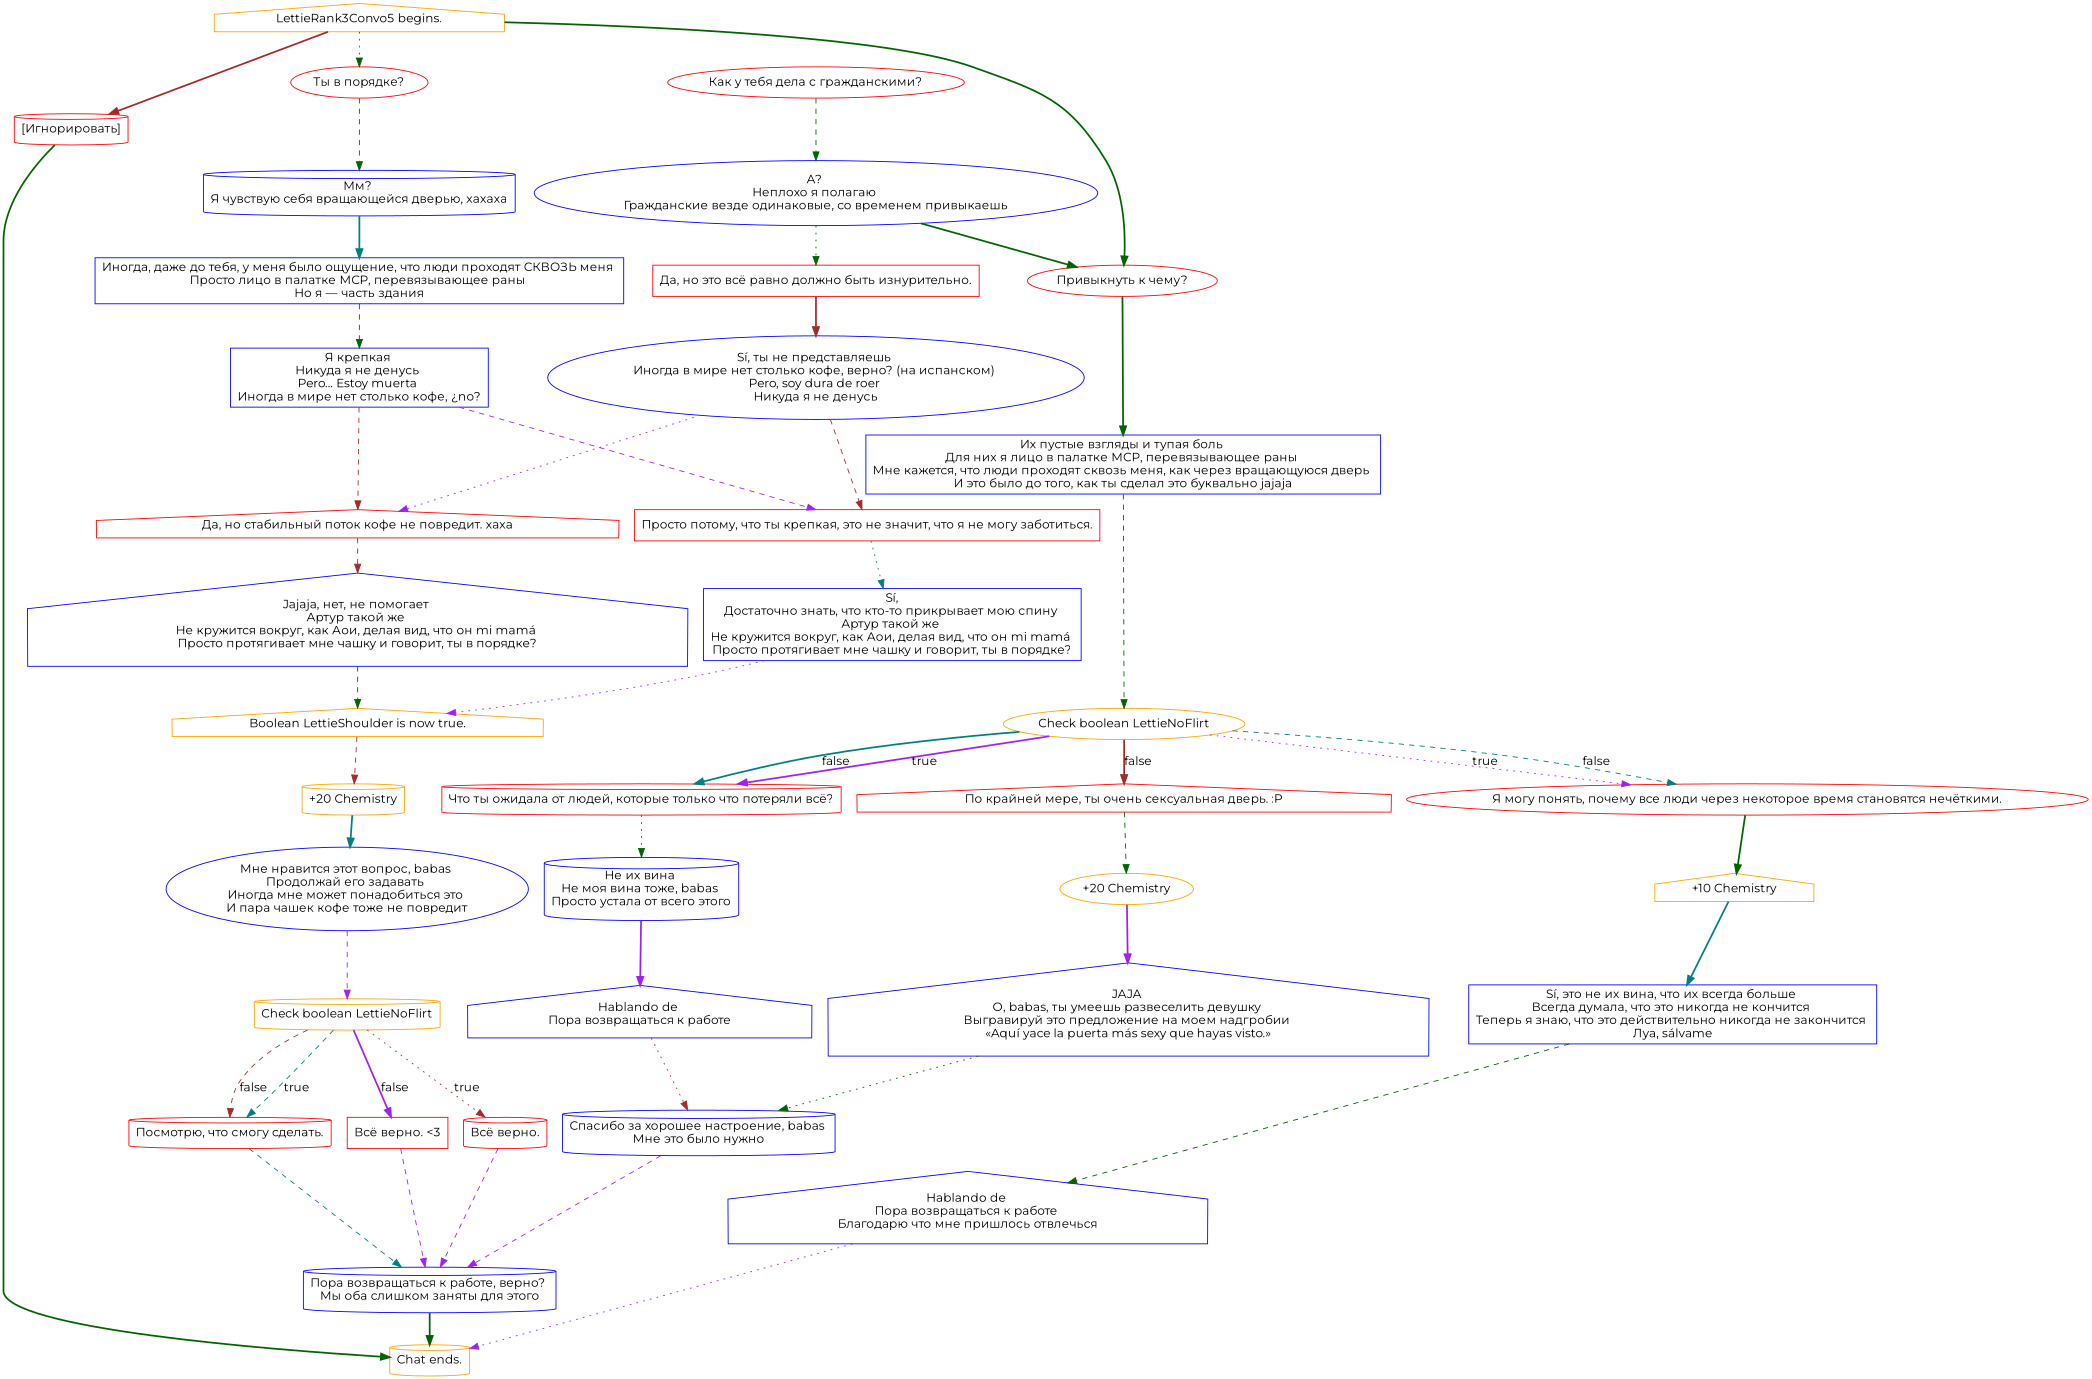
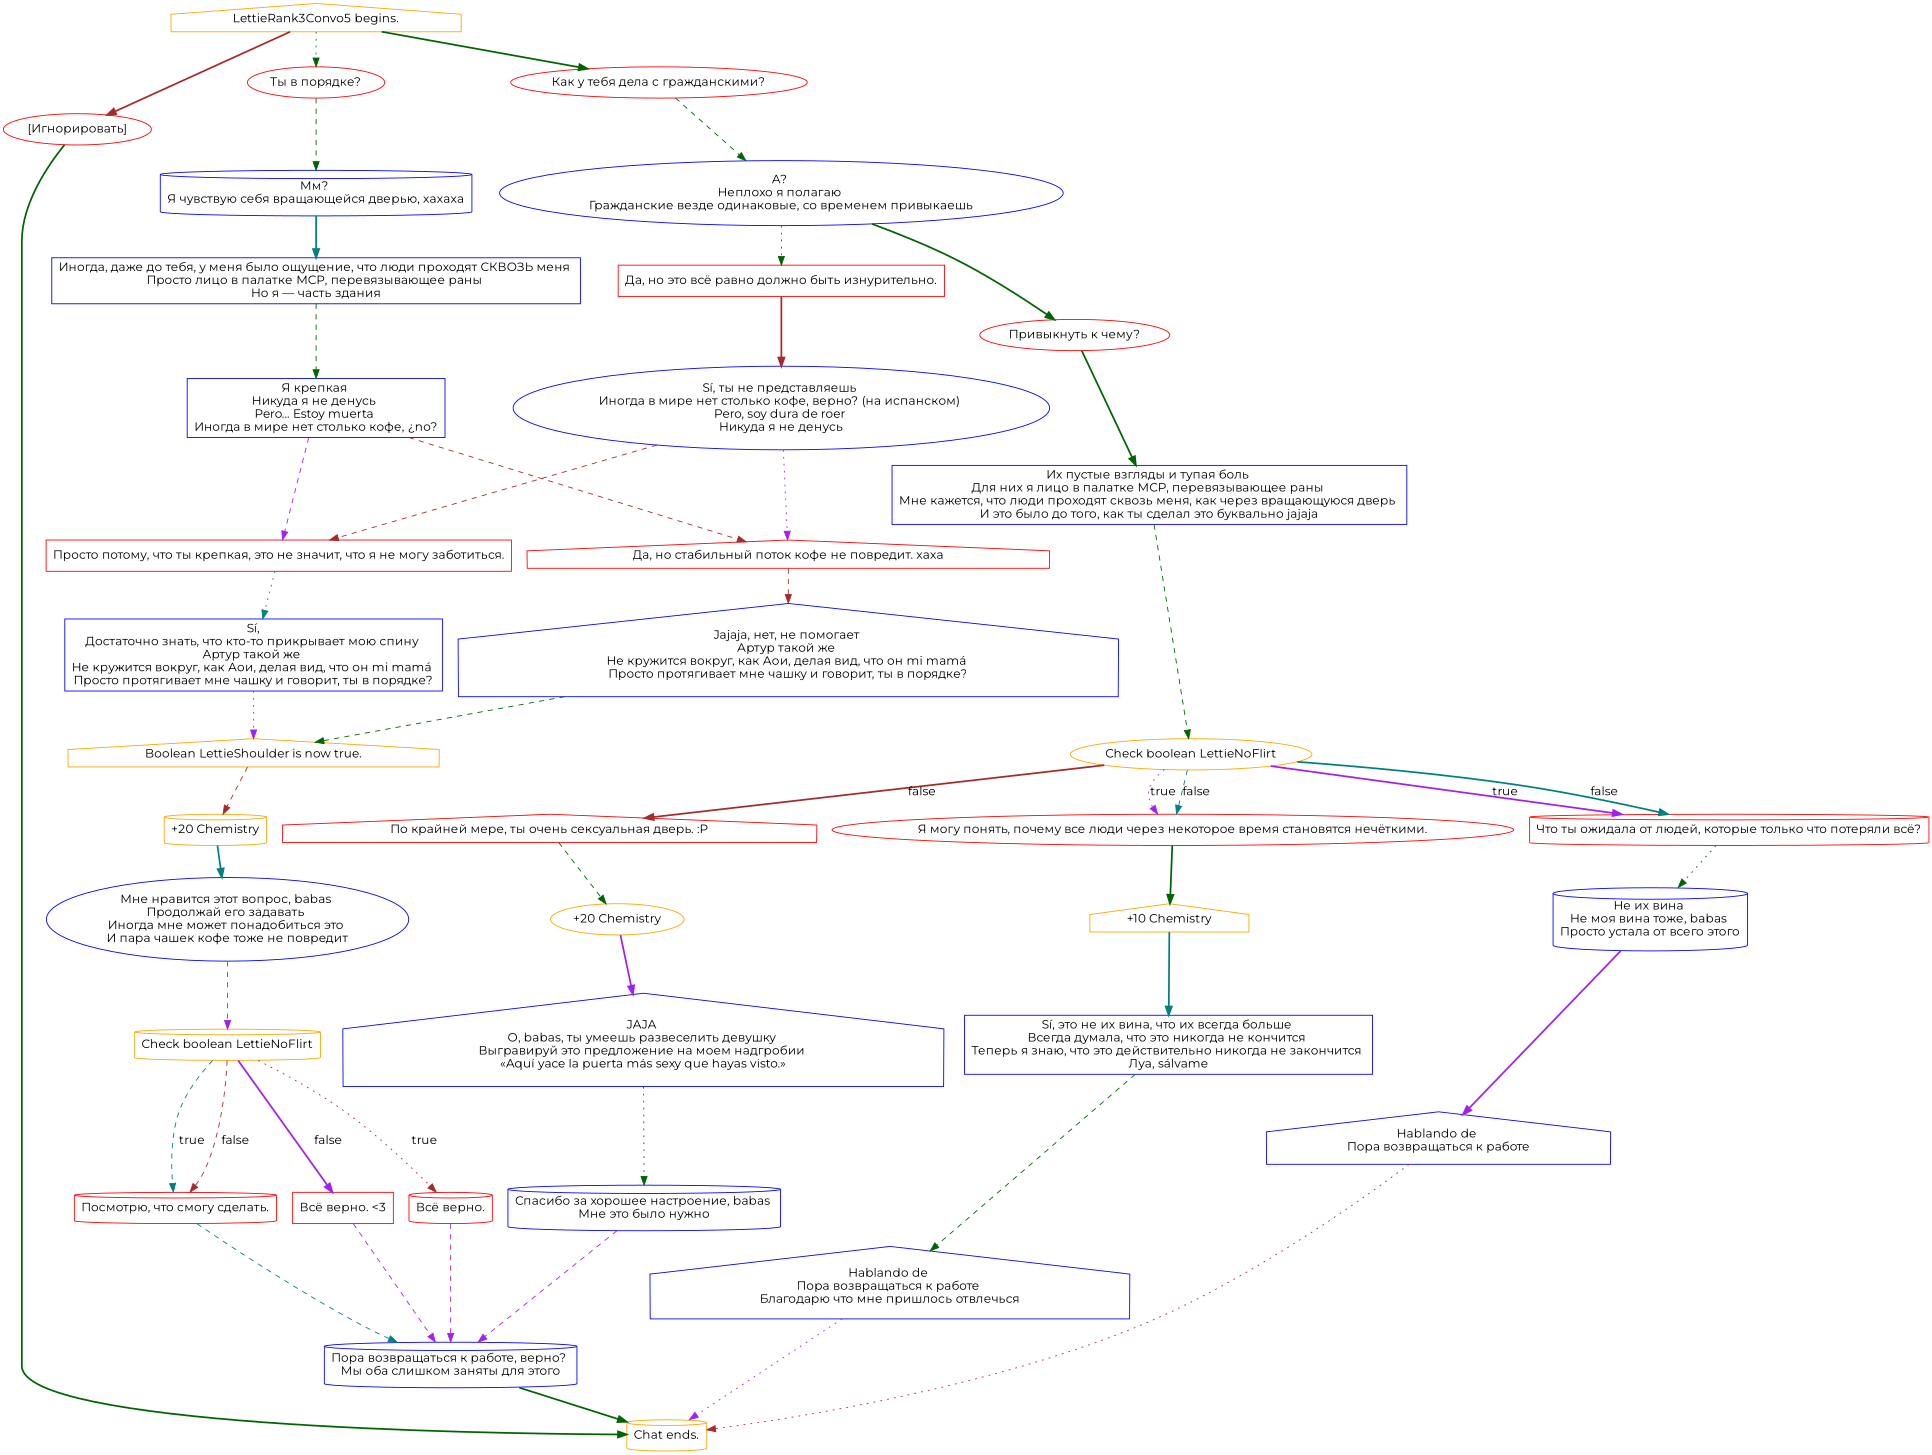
(872, 46) -> (480, 49)
(71, 129) -> (77, 129)
(667, 1070) -> (1082, 1347)
